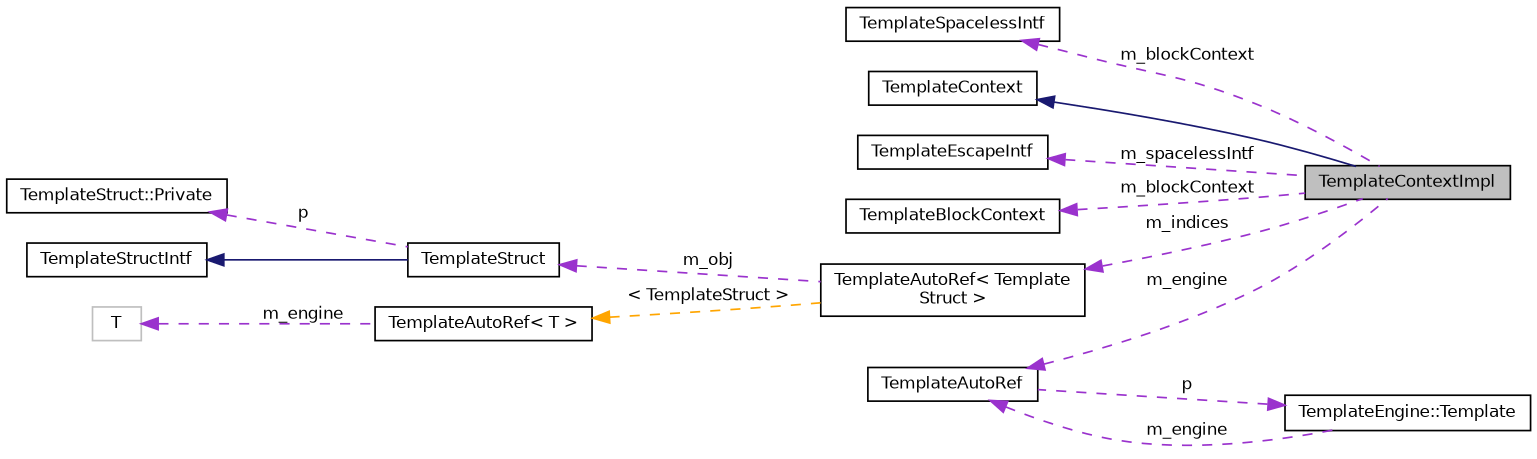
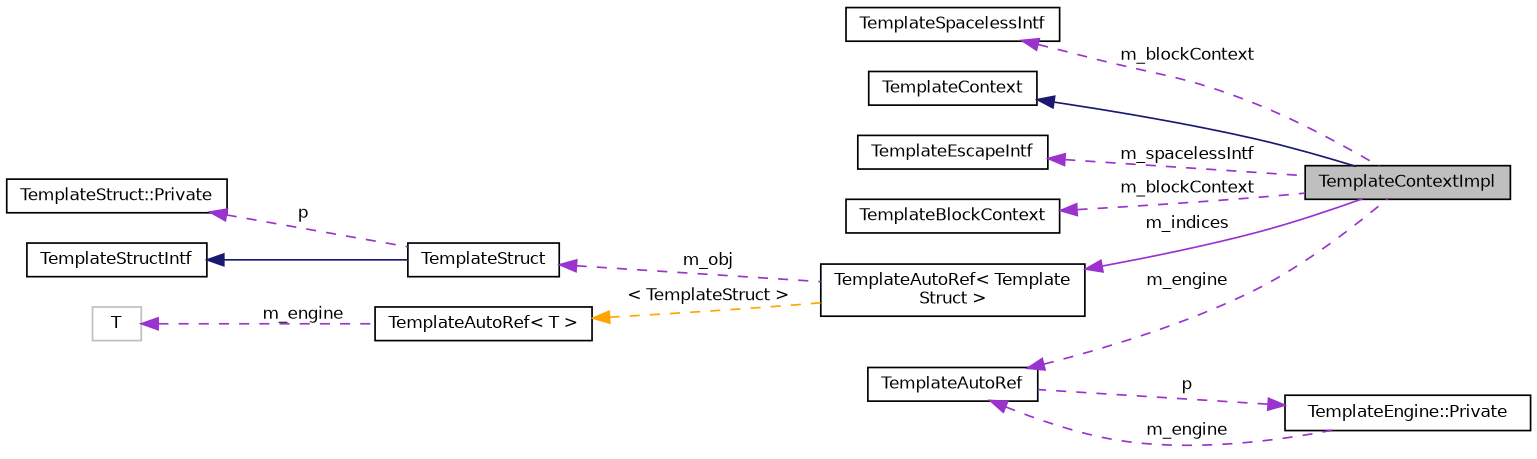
(1234, 238) -> (1234, 238)
(1408, 413) -> (1408, 413)
